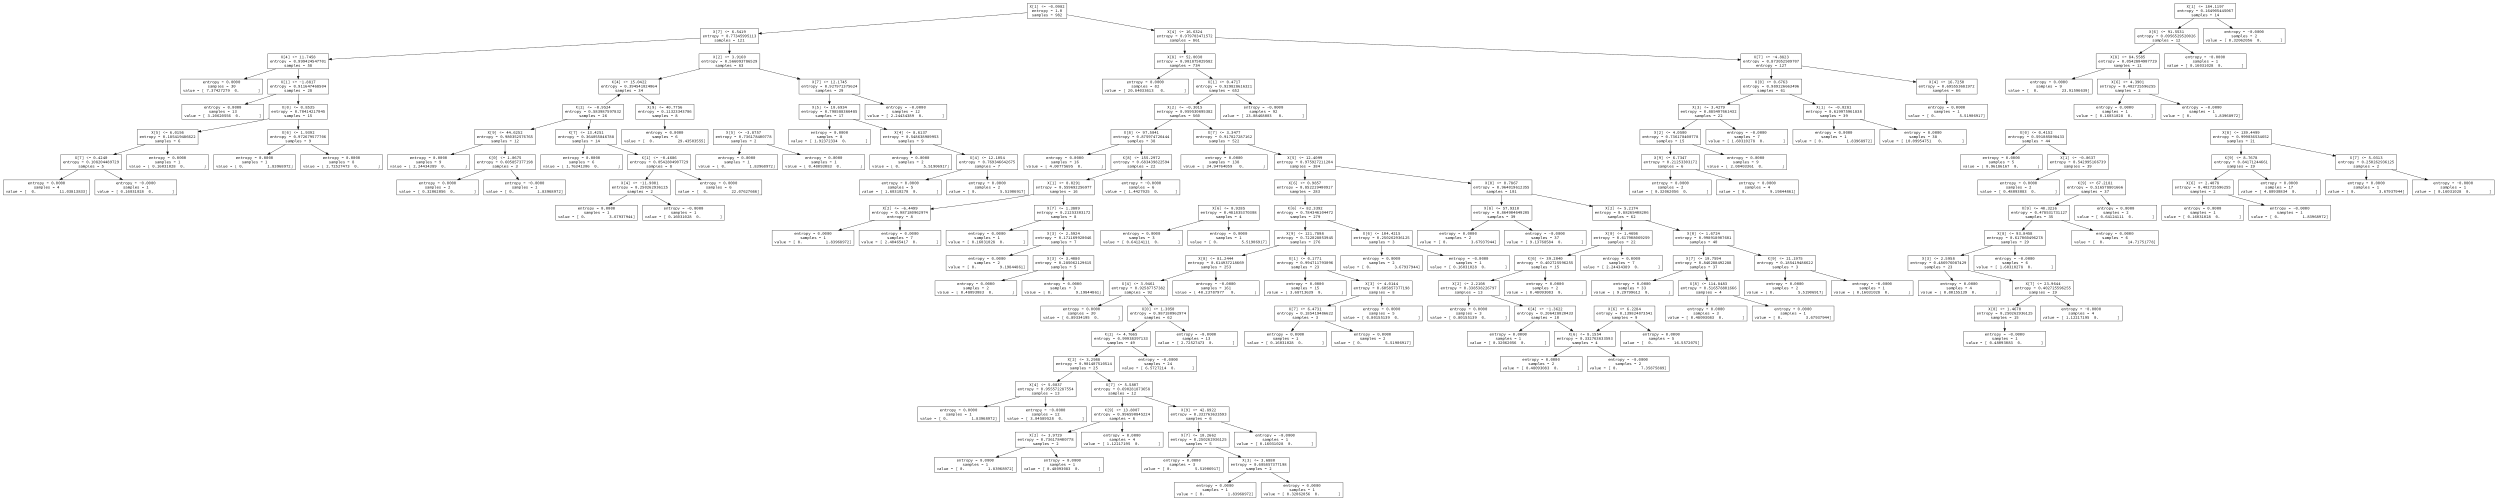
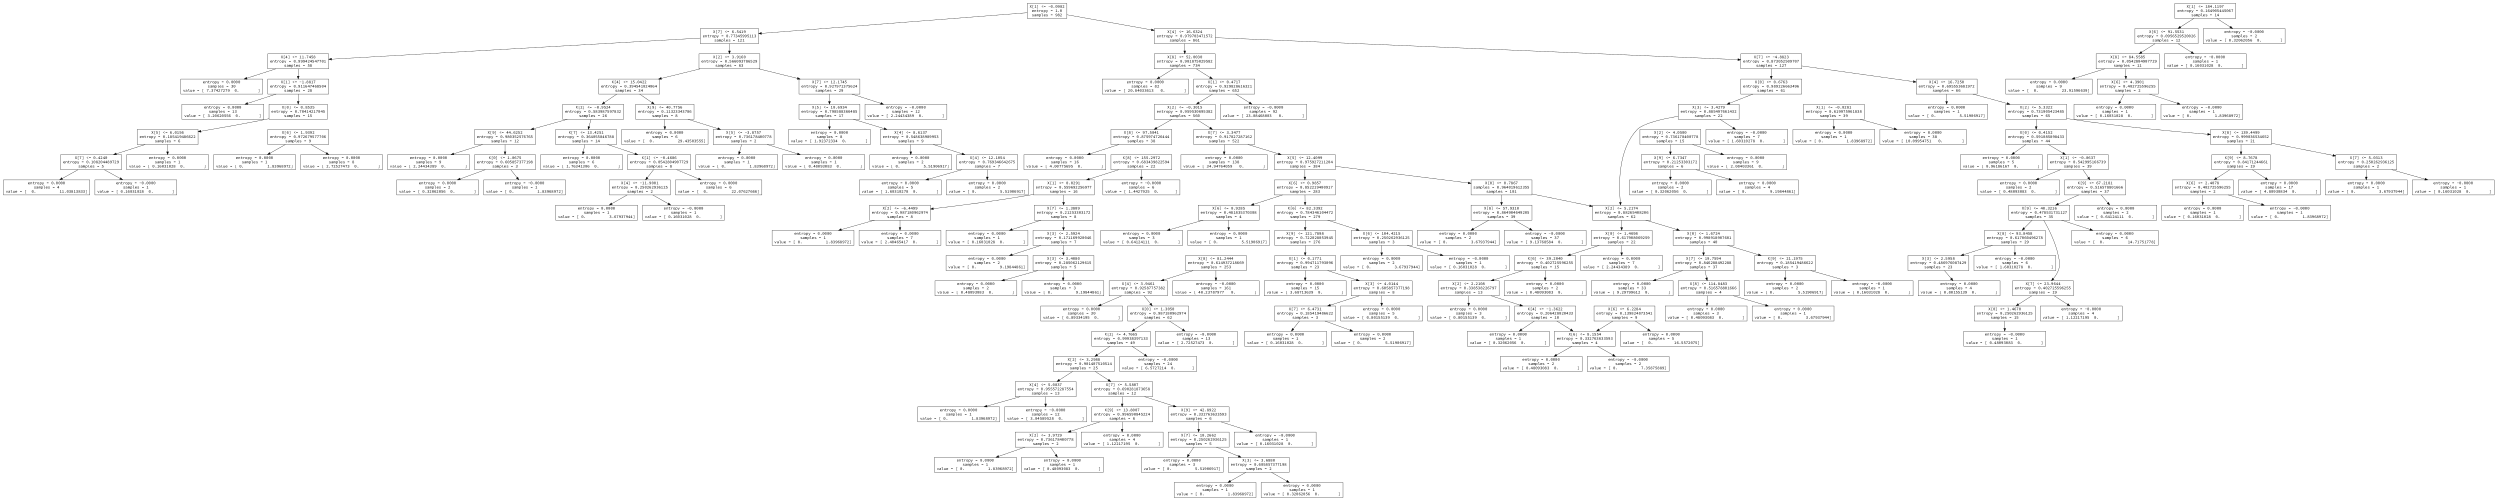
(1771, 61) -> (1771, 61)
(2130, 75) -> (2126, 72)
(1801, 99) -> none
(612, 100) -> (611, 98)
none -> (2036, 112)
(298, 123) -> none
none -> (703, 124)
(1691, 124) -> (1628, 143)
(1141, 148) -> none
none -> (2086, 174)
(1502, 187) -> (1502, 187)
none -> (1268, 200)
(900, 213) -> (900, 213)
(1262, 250) -> none
(1989, 275) -> (2057, 249)
